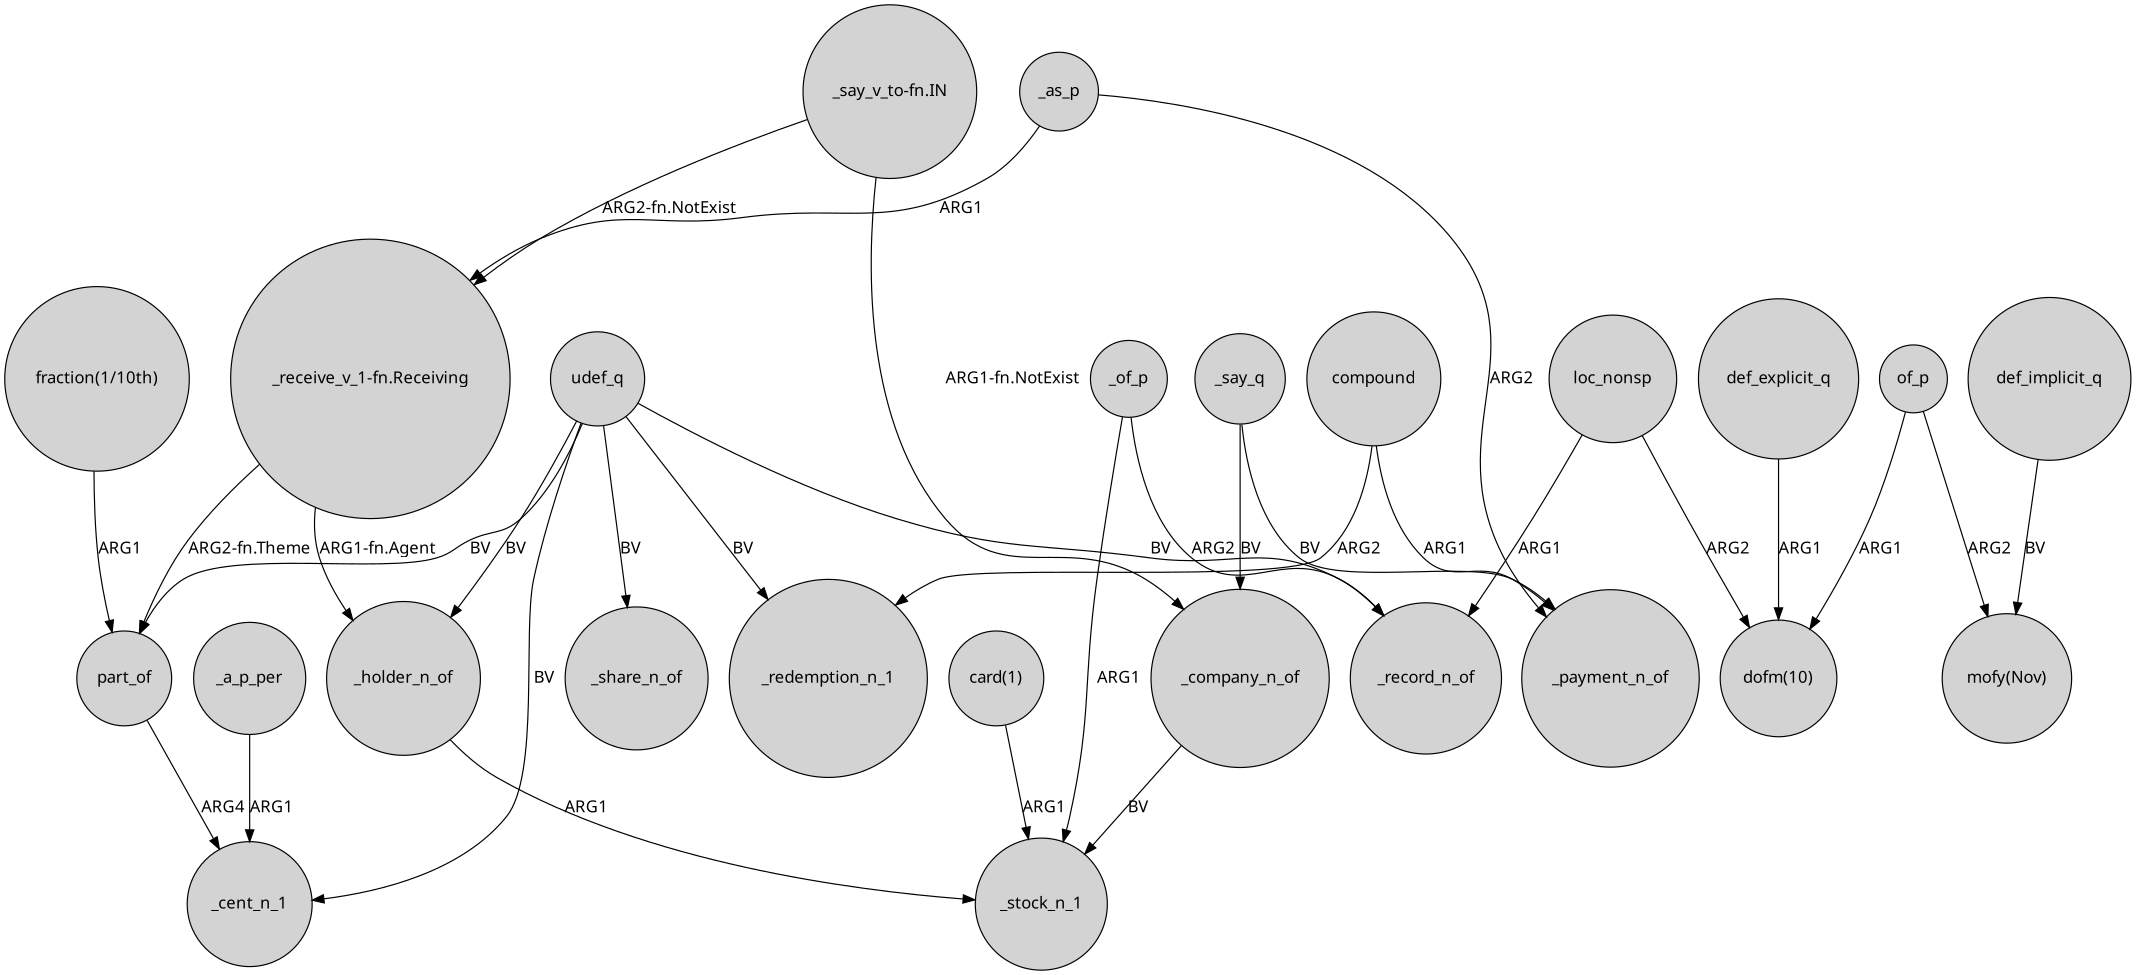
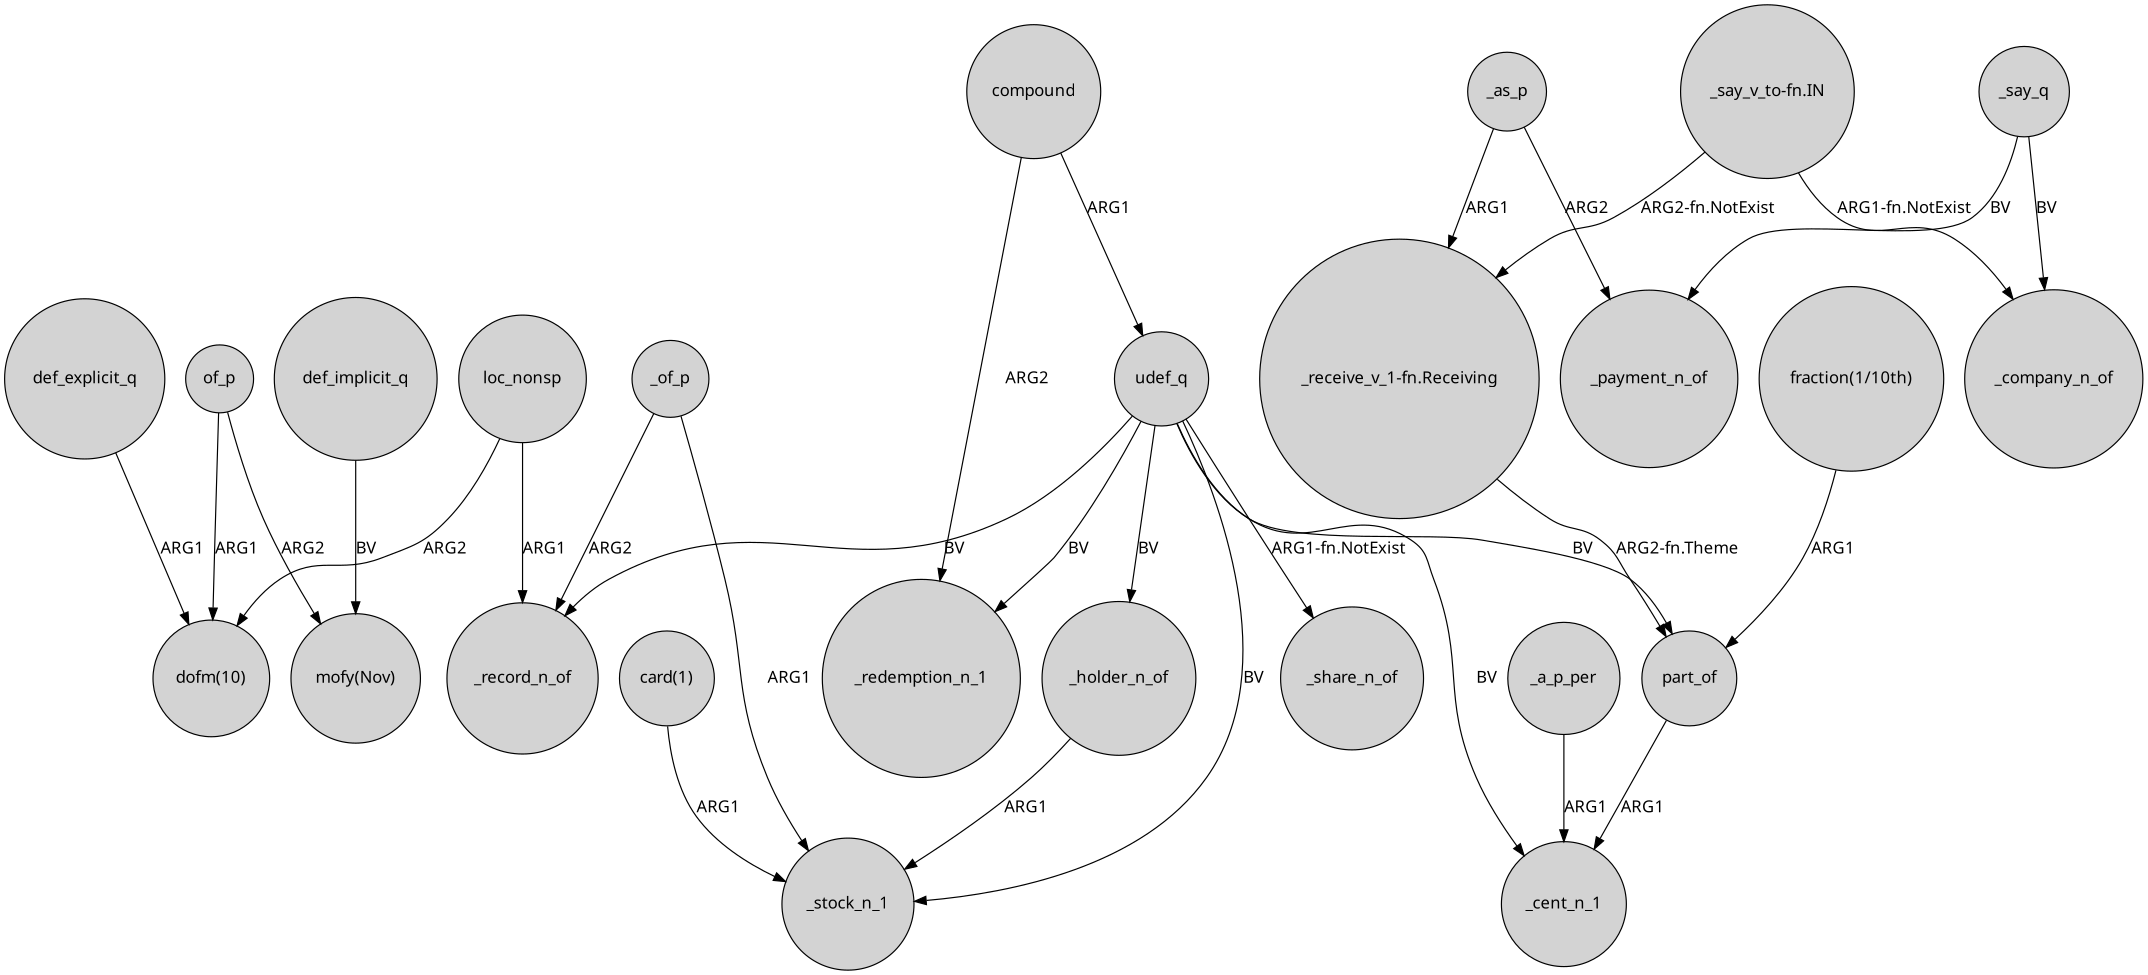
(631, 549) -> (1339, 549)
(318, 554) -> none
(1427, 561) -> (1099, 239)
(1137, 795) -> (1220, 752)
(223, 808) -> (1643, 808)
